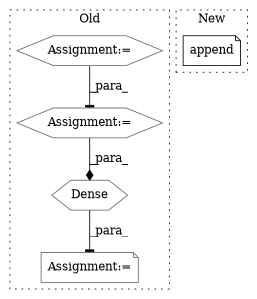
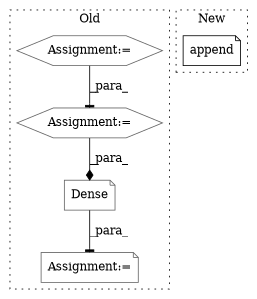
(90, 195) -> (90, 195)
